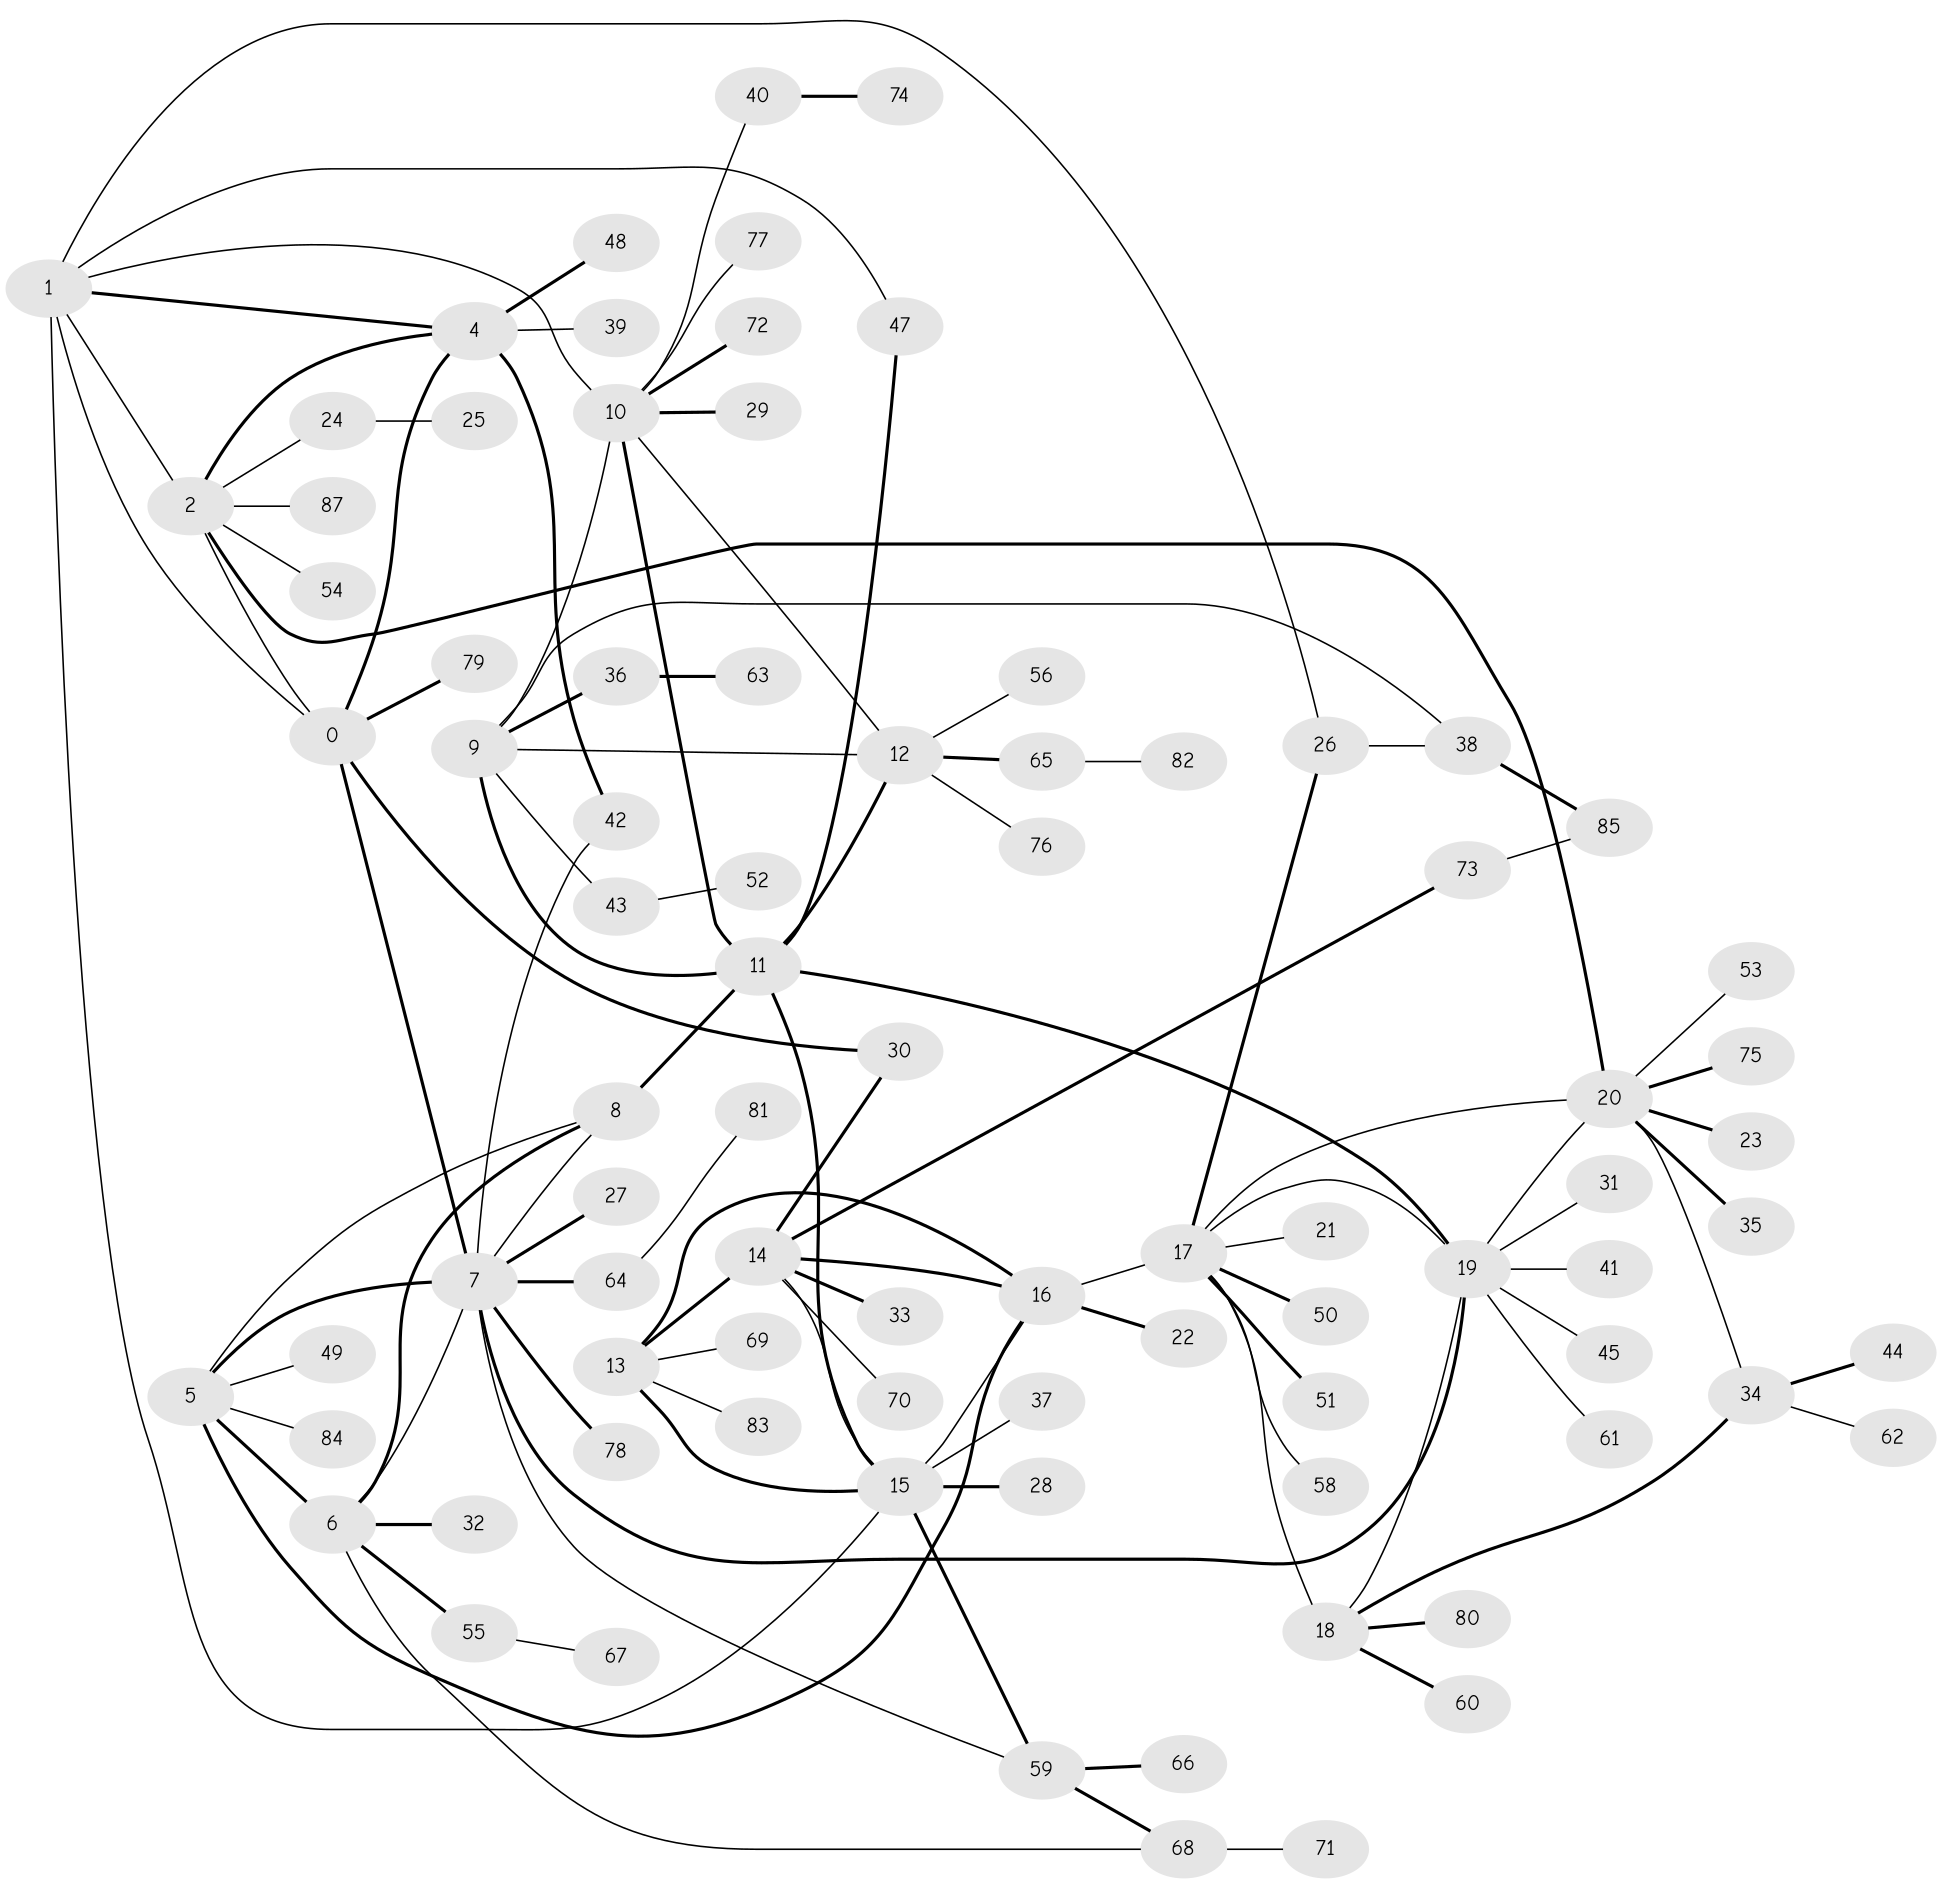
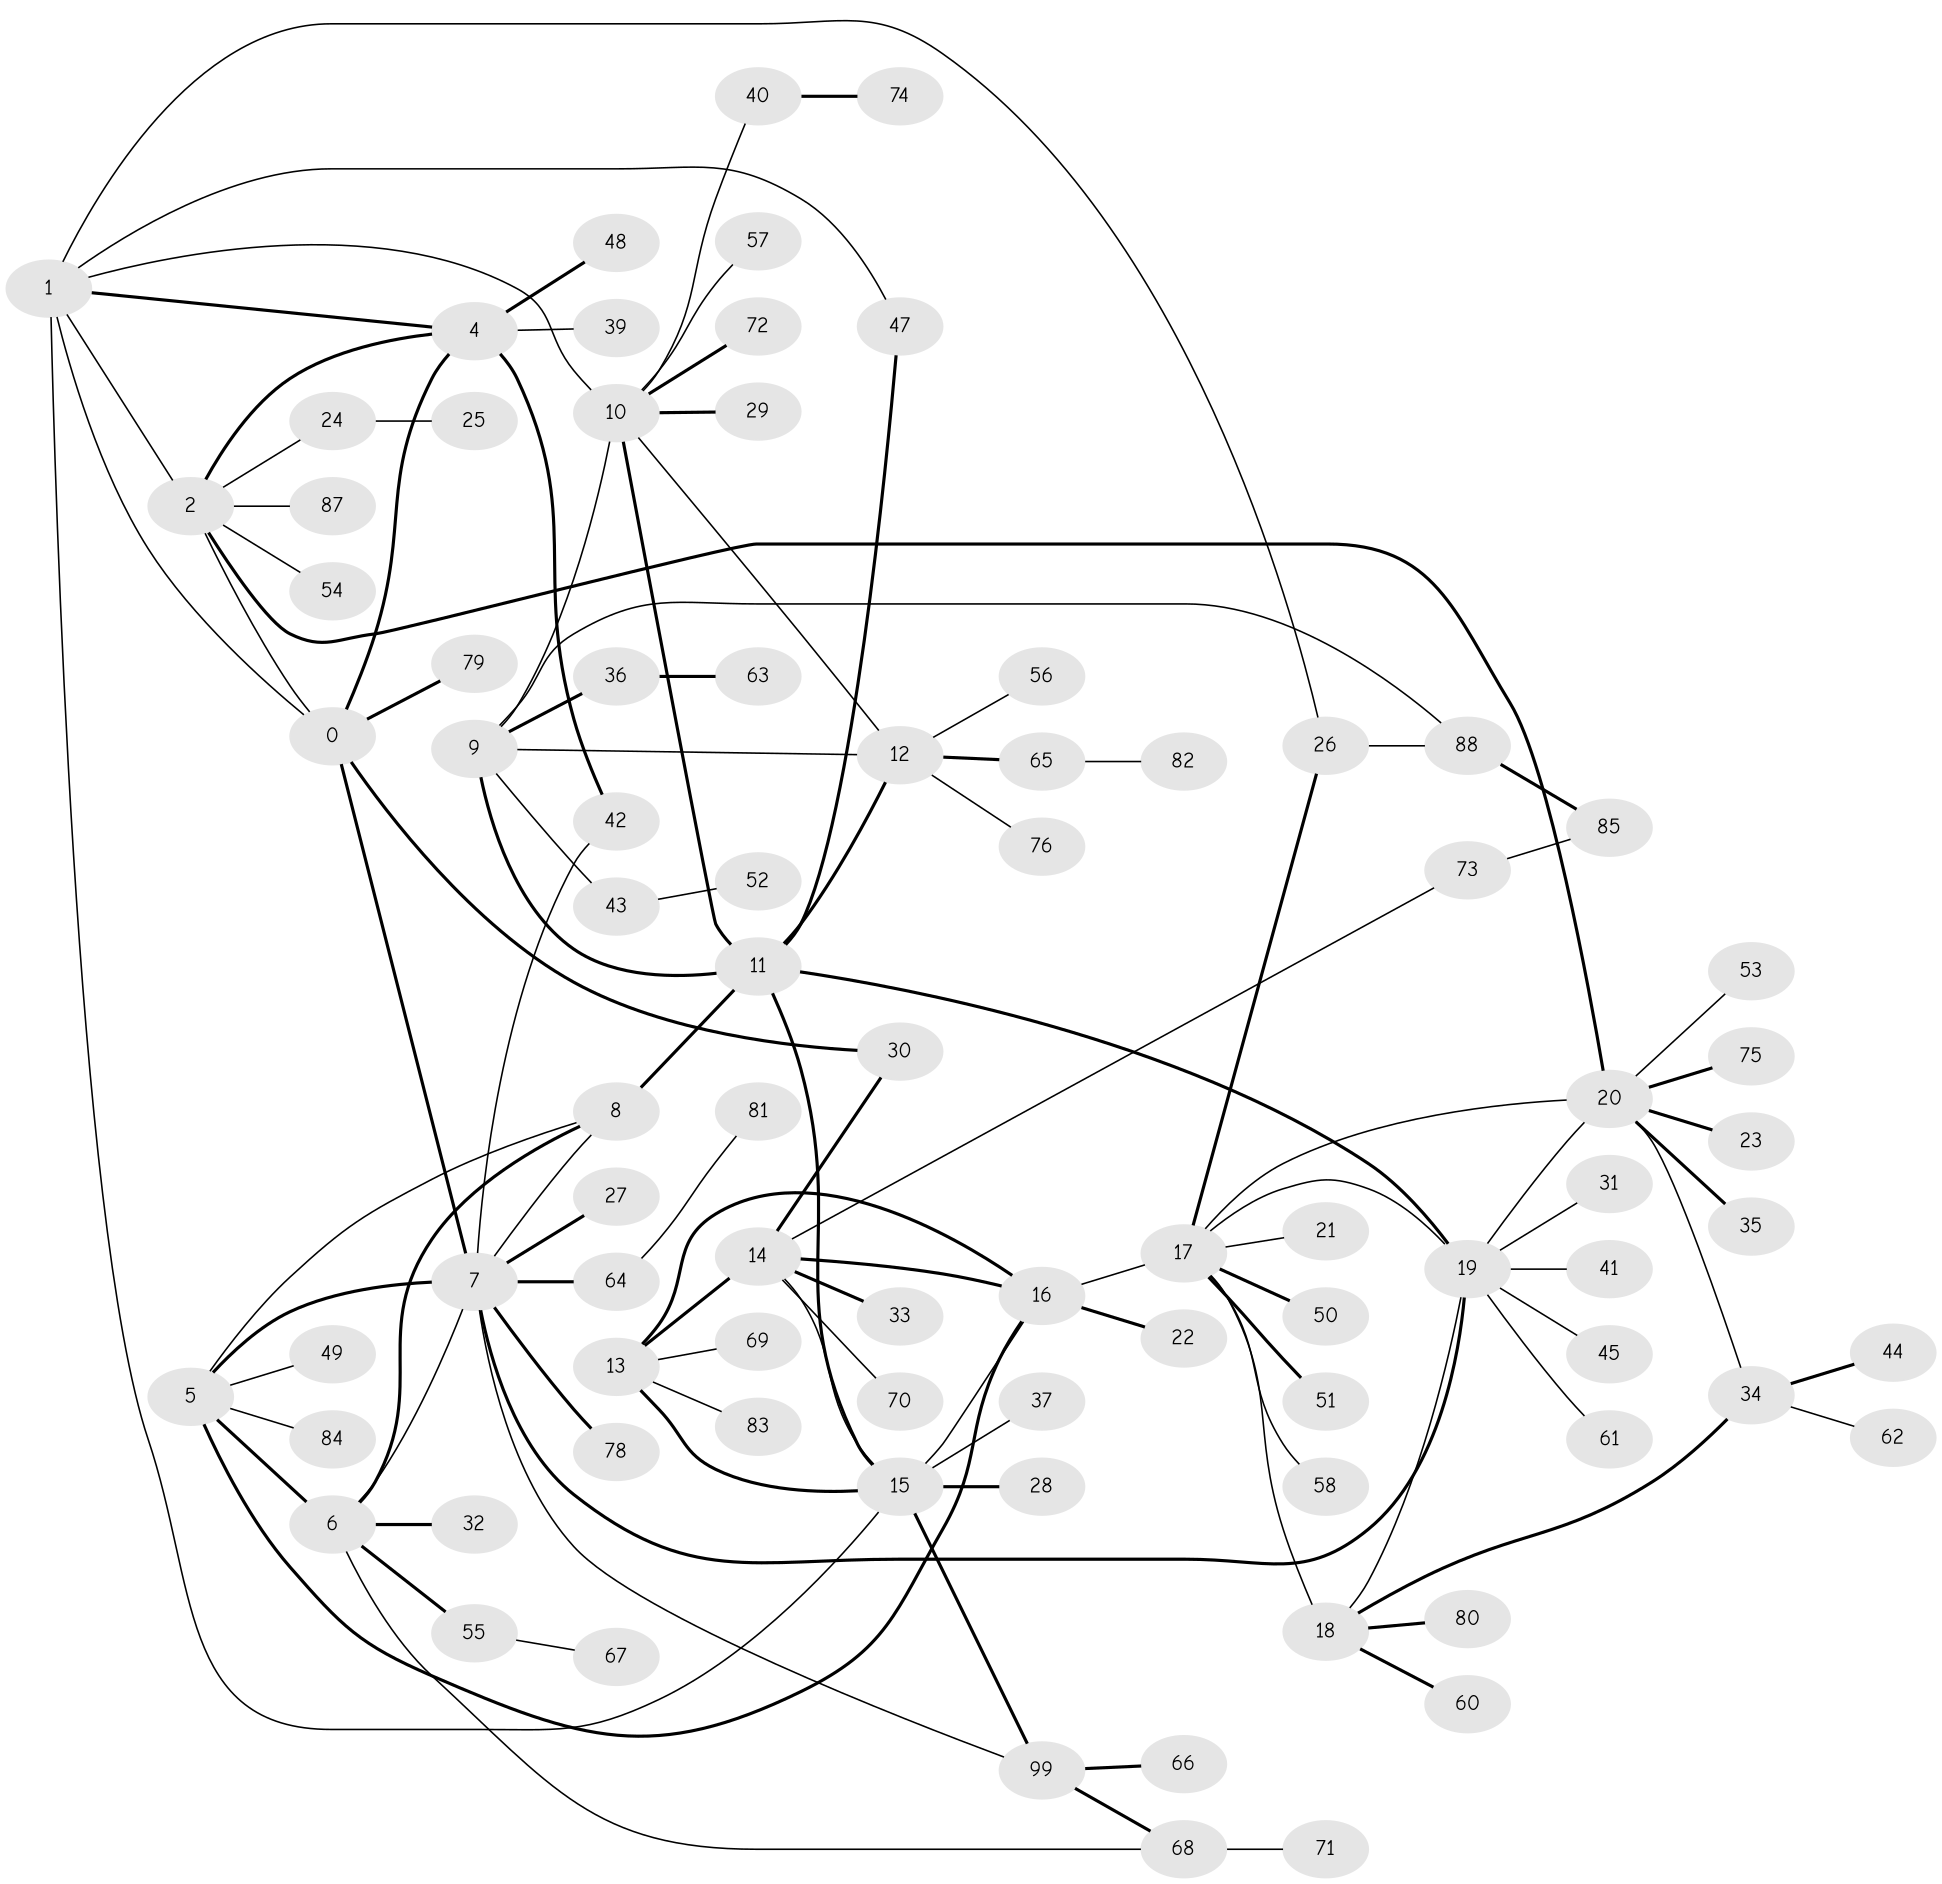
(758, 241) -> (758, 241)
(1468, 746) -> (1468, 746)
(1113, 1063) -> (1113, 1063)
(1042, 1770) -> (1042, 1770)
